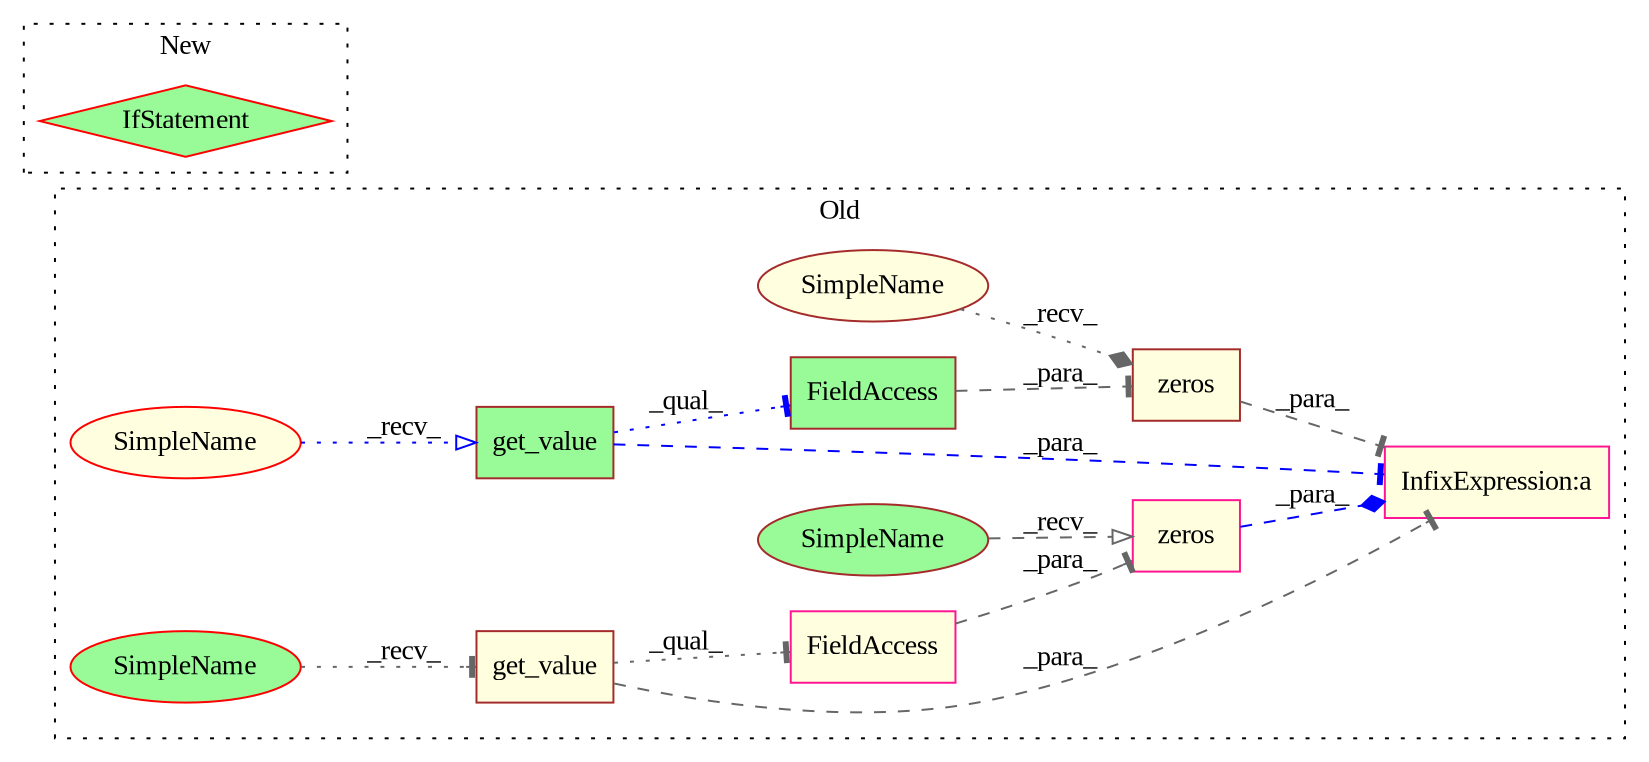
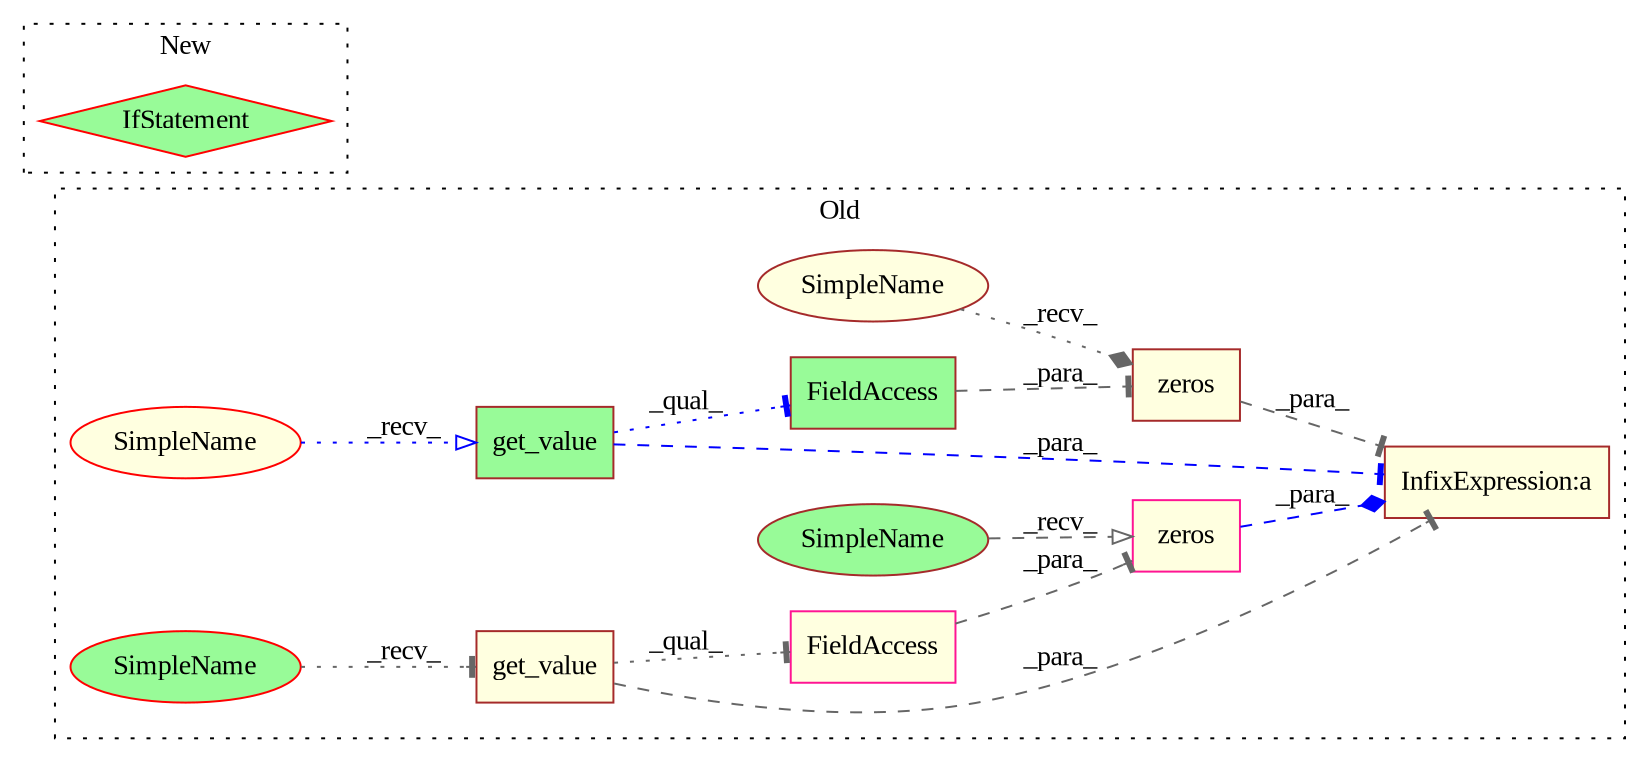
(1497, 482) -> (1497, 482)
